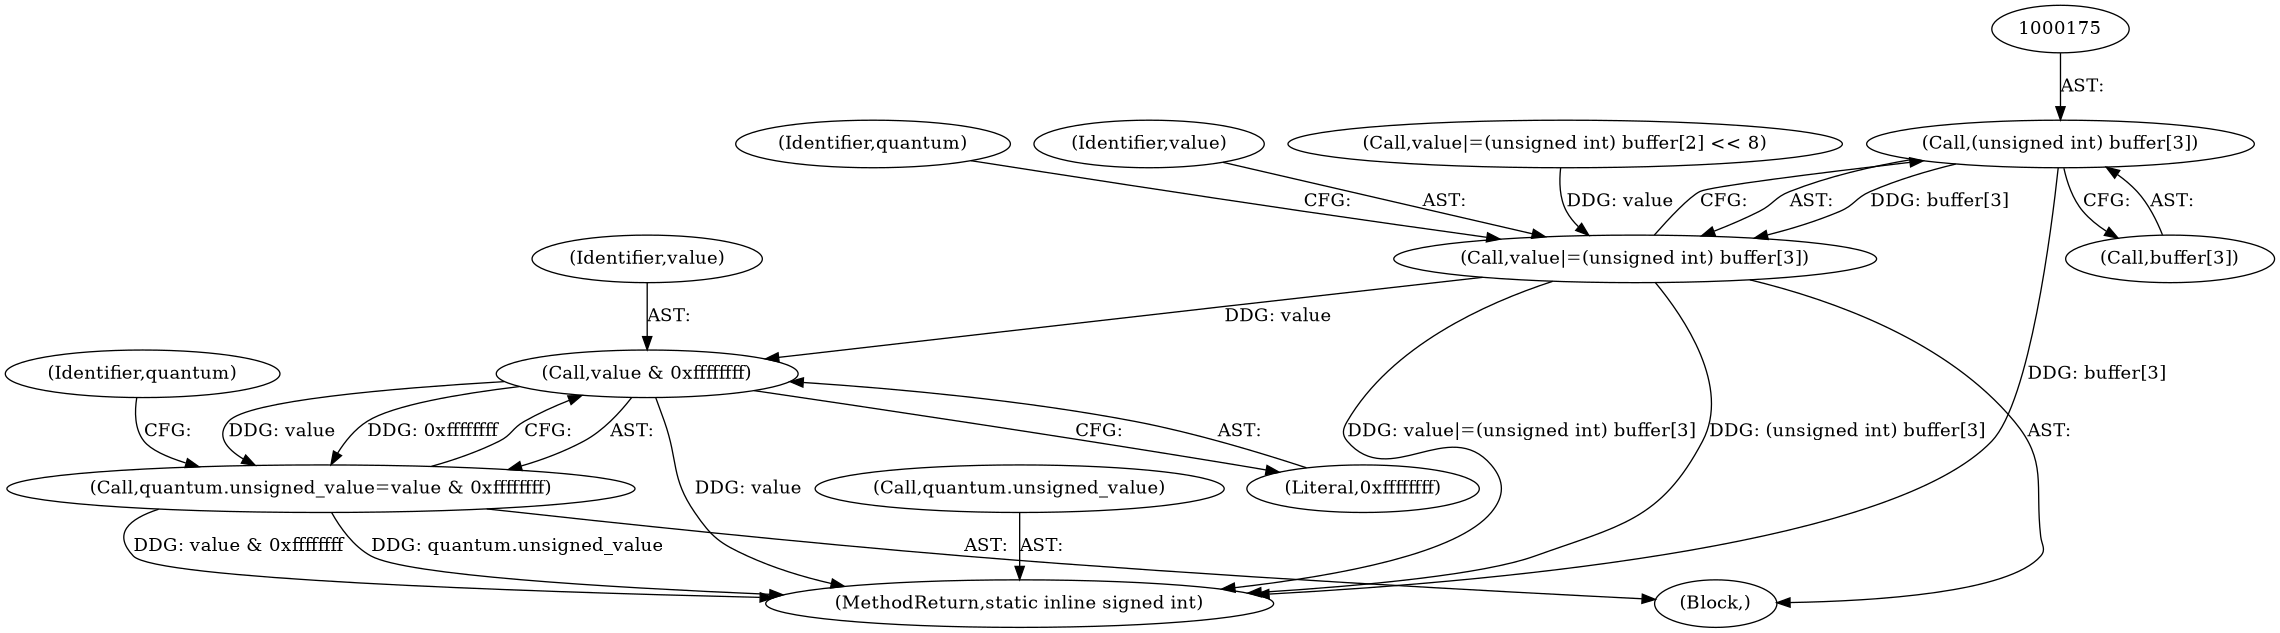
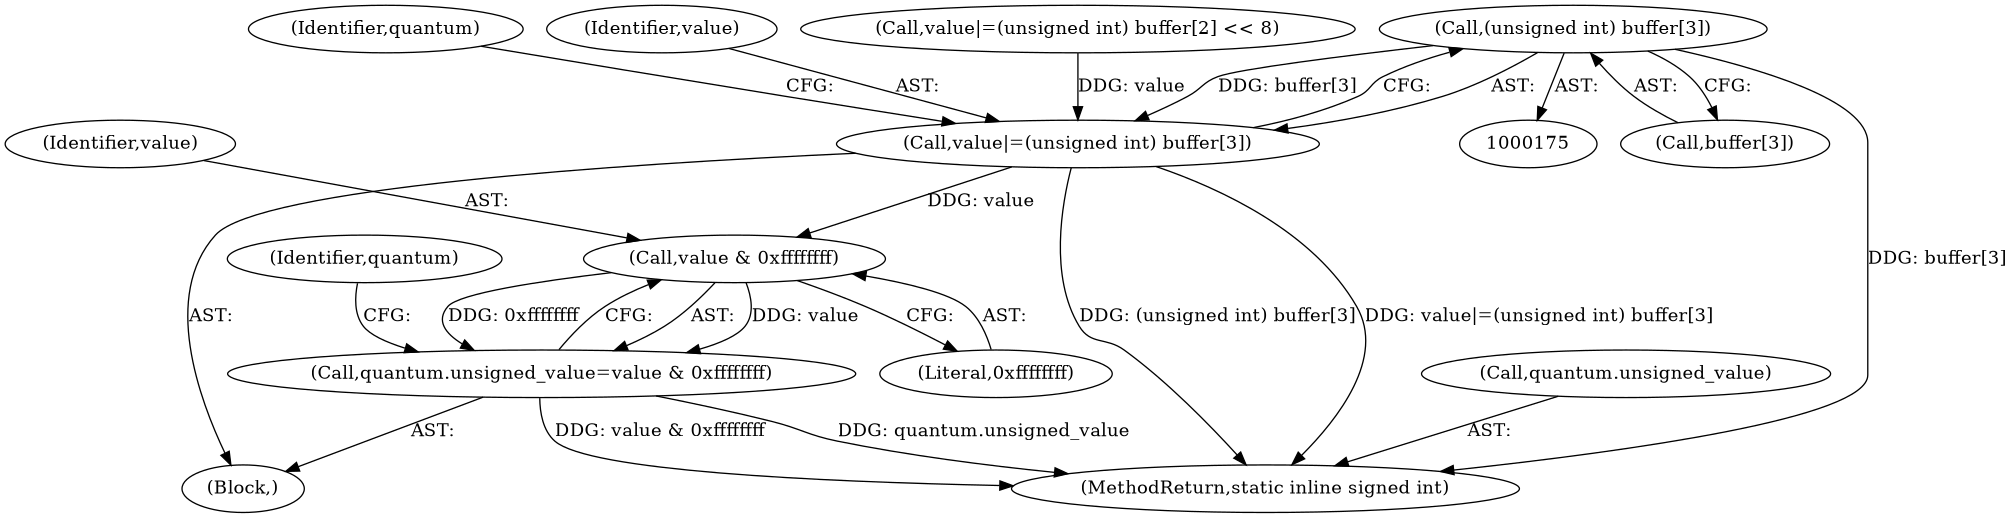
(2060, 80) -> (1553, 81)
(701, 521) -> none
